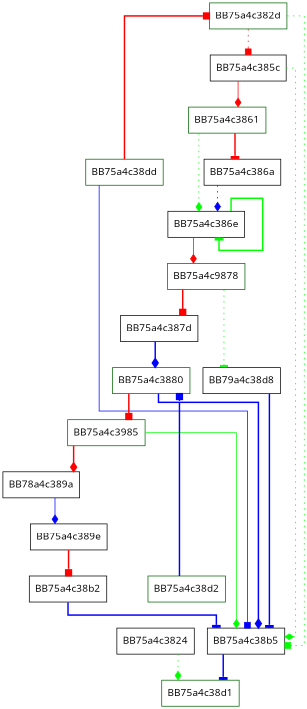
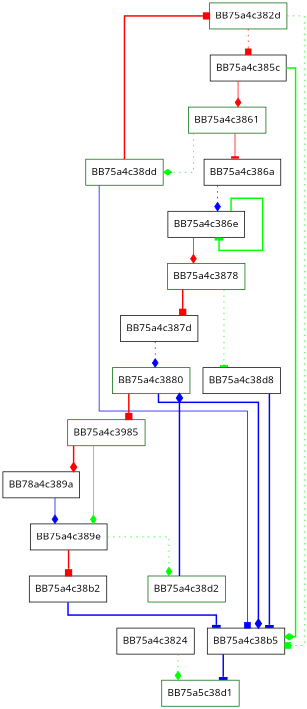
(235, 144) -> (235, 144)
(199, 168) -> (194, 164)
(206, 276) -> (206, 276)
(296, 349) -> (296, 349)
(155, 350) -> (155, 350)
(242, 381) -> (242, 381)
(236, 481) -> (93, 481)
(179, 489) -> (179, 489)
none -> (153, 537)
(200, 693) -> (200, 693)
